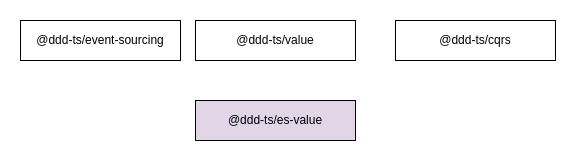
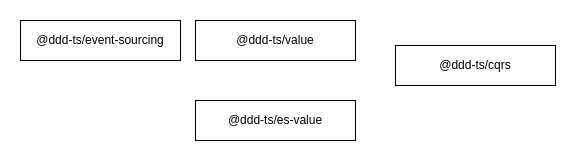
(476, 41) -> (476, 66)
(276, 121) -> (276, 121)
